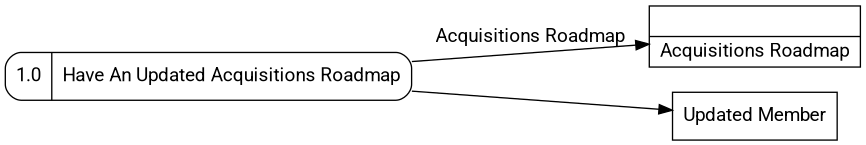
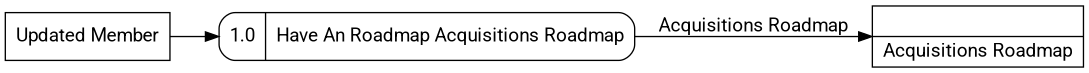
(232, 76) -> (450, 36)
(535, 100) -> (188, 37)
